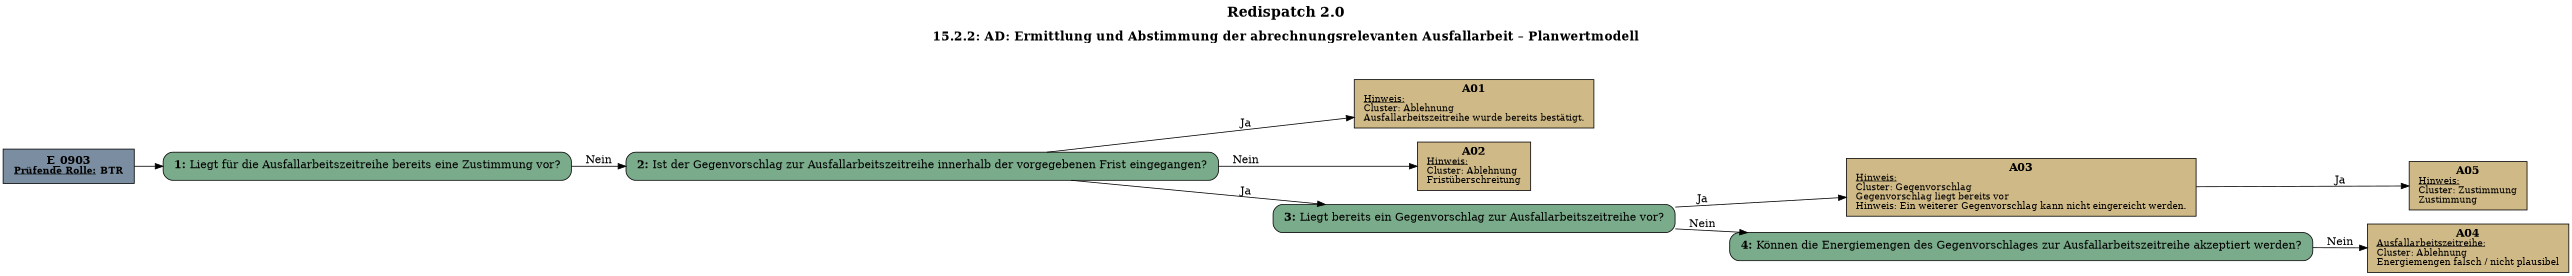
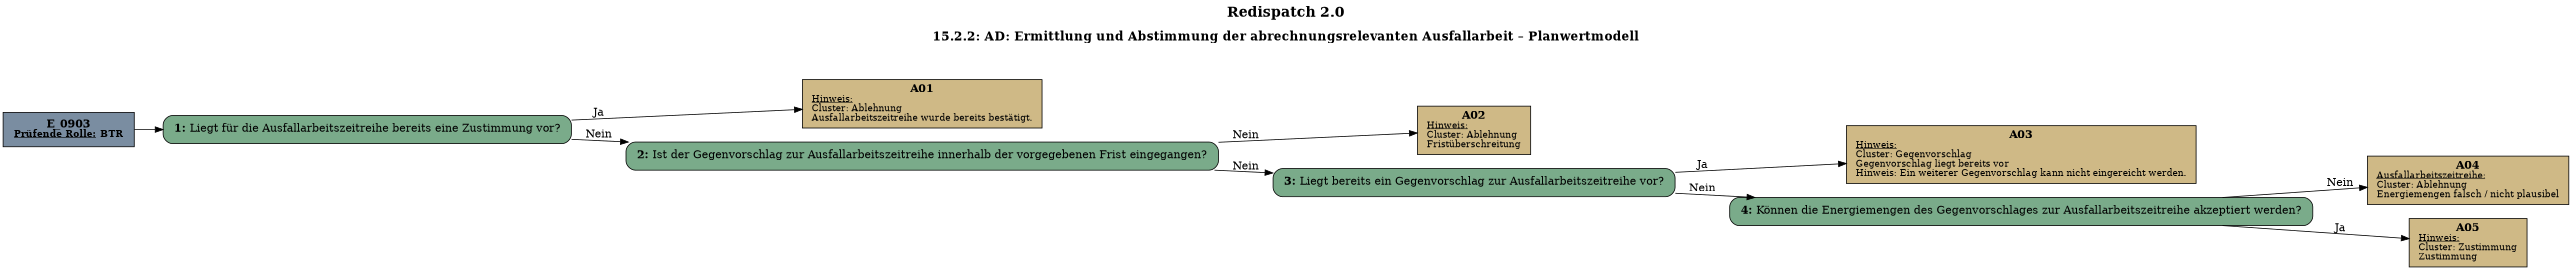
(1197, 135) -> (683, 115)
(2299, 186) -> (2312, 232)
(1246, 192) -> (1246, 167)
